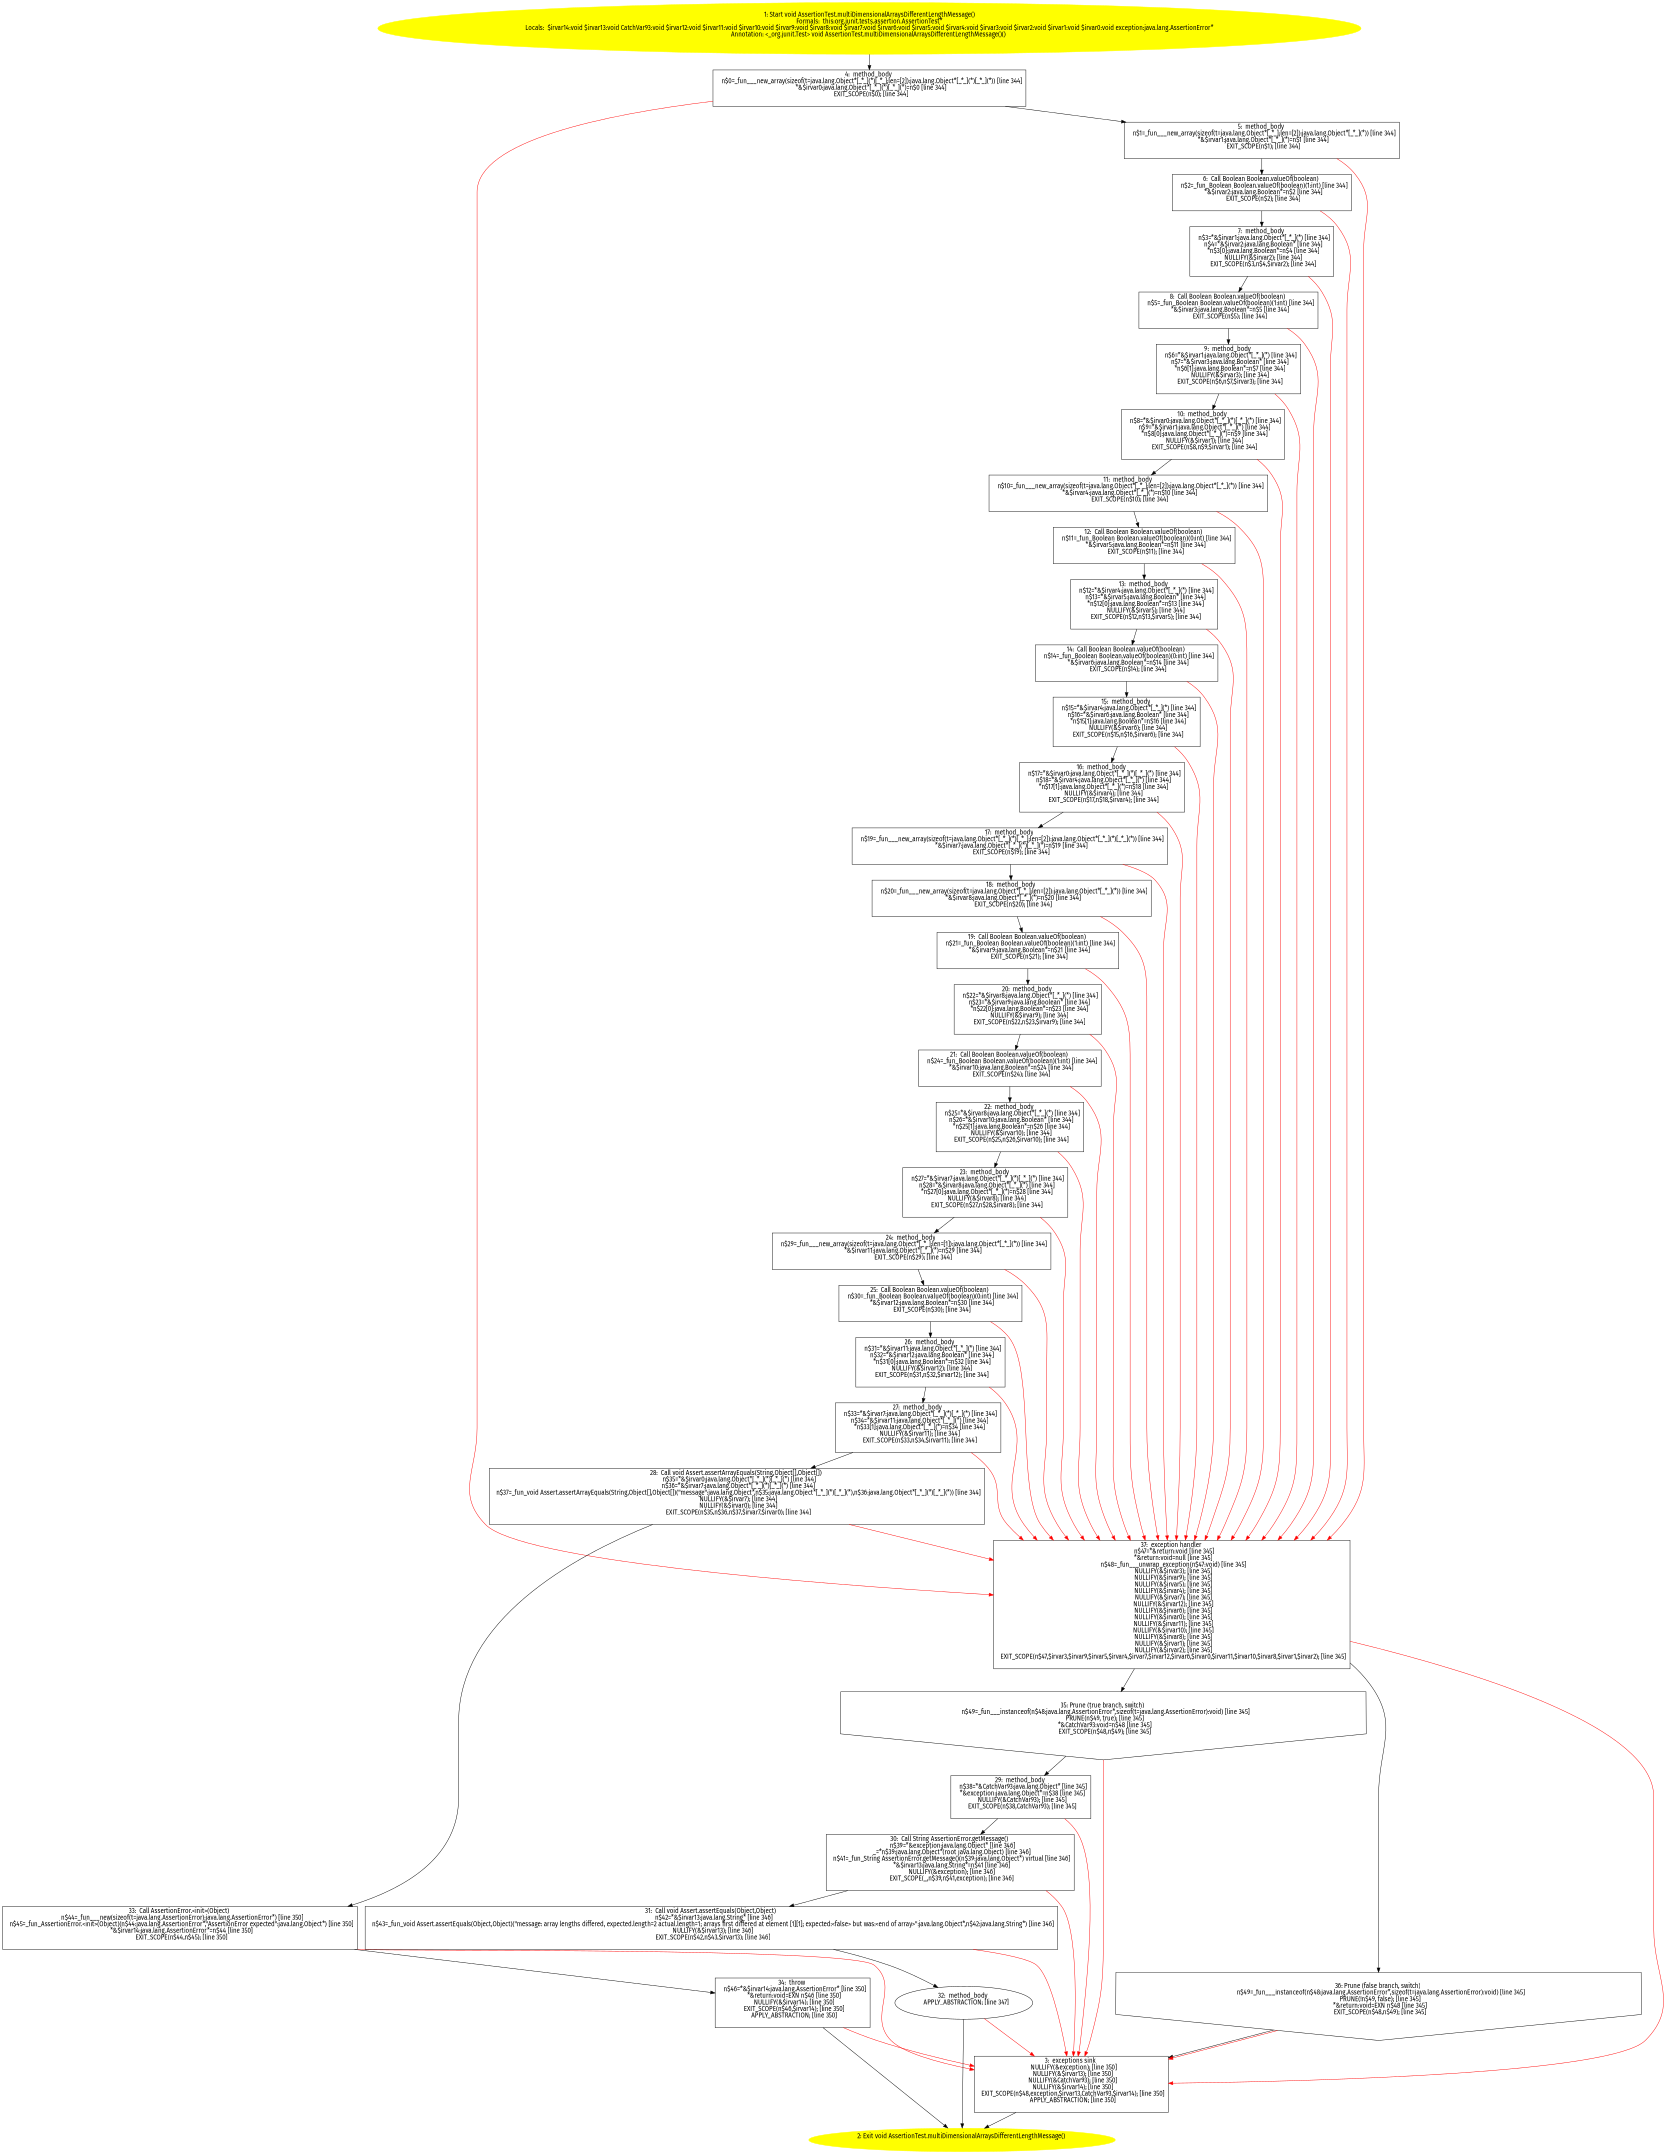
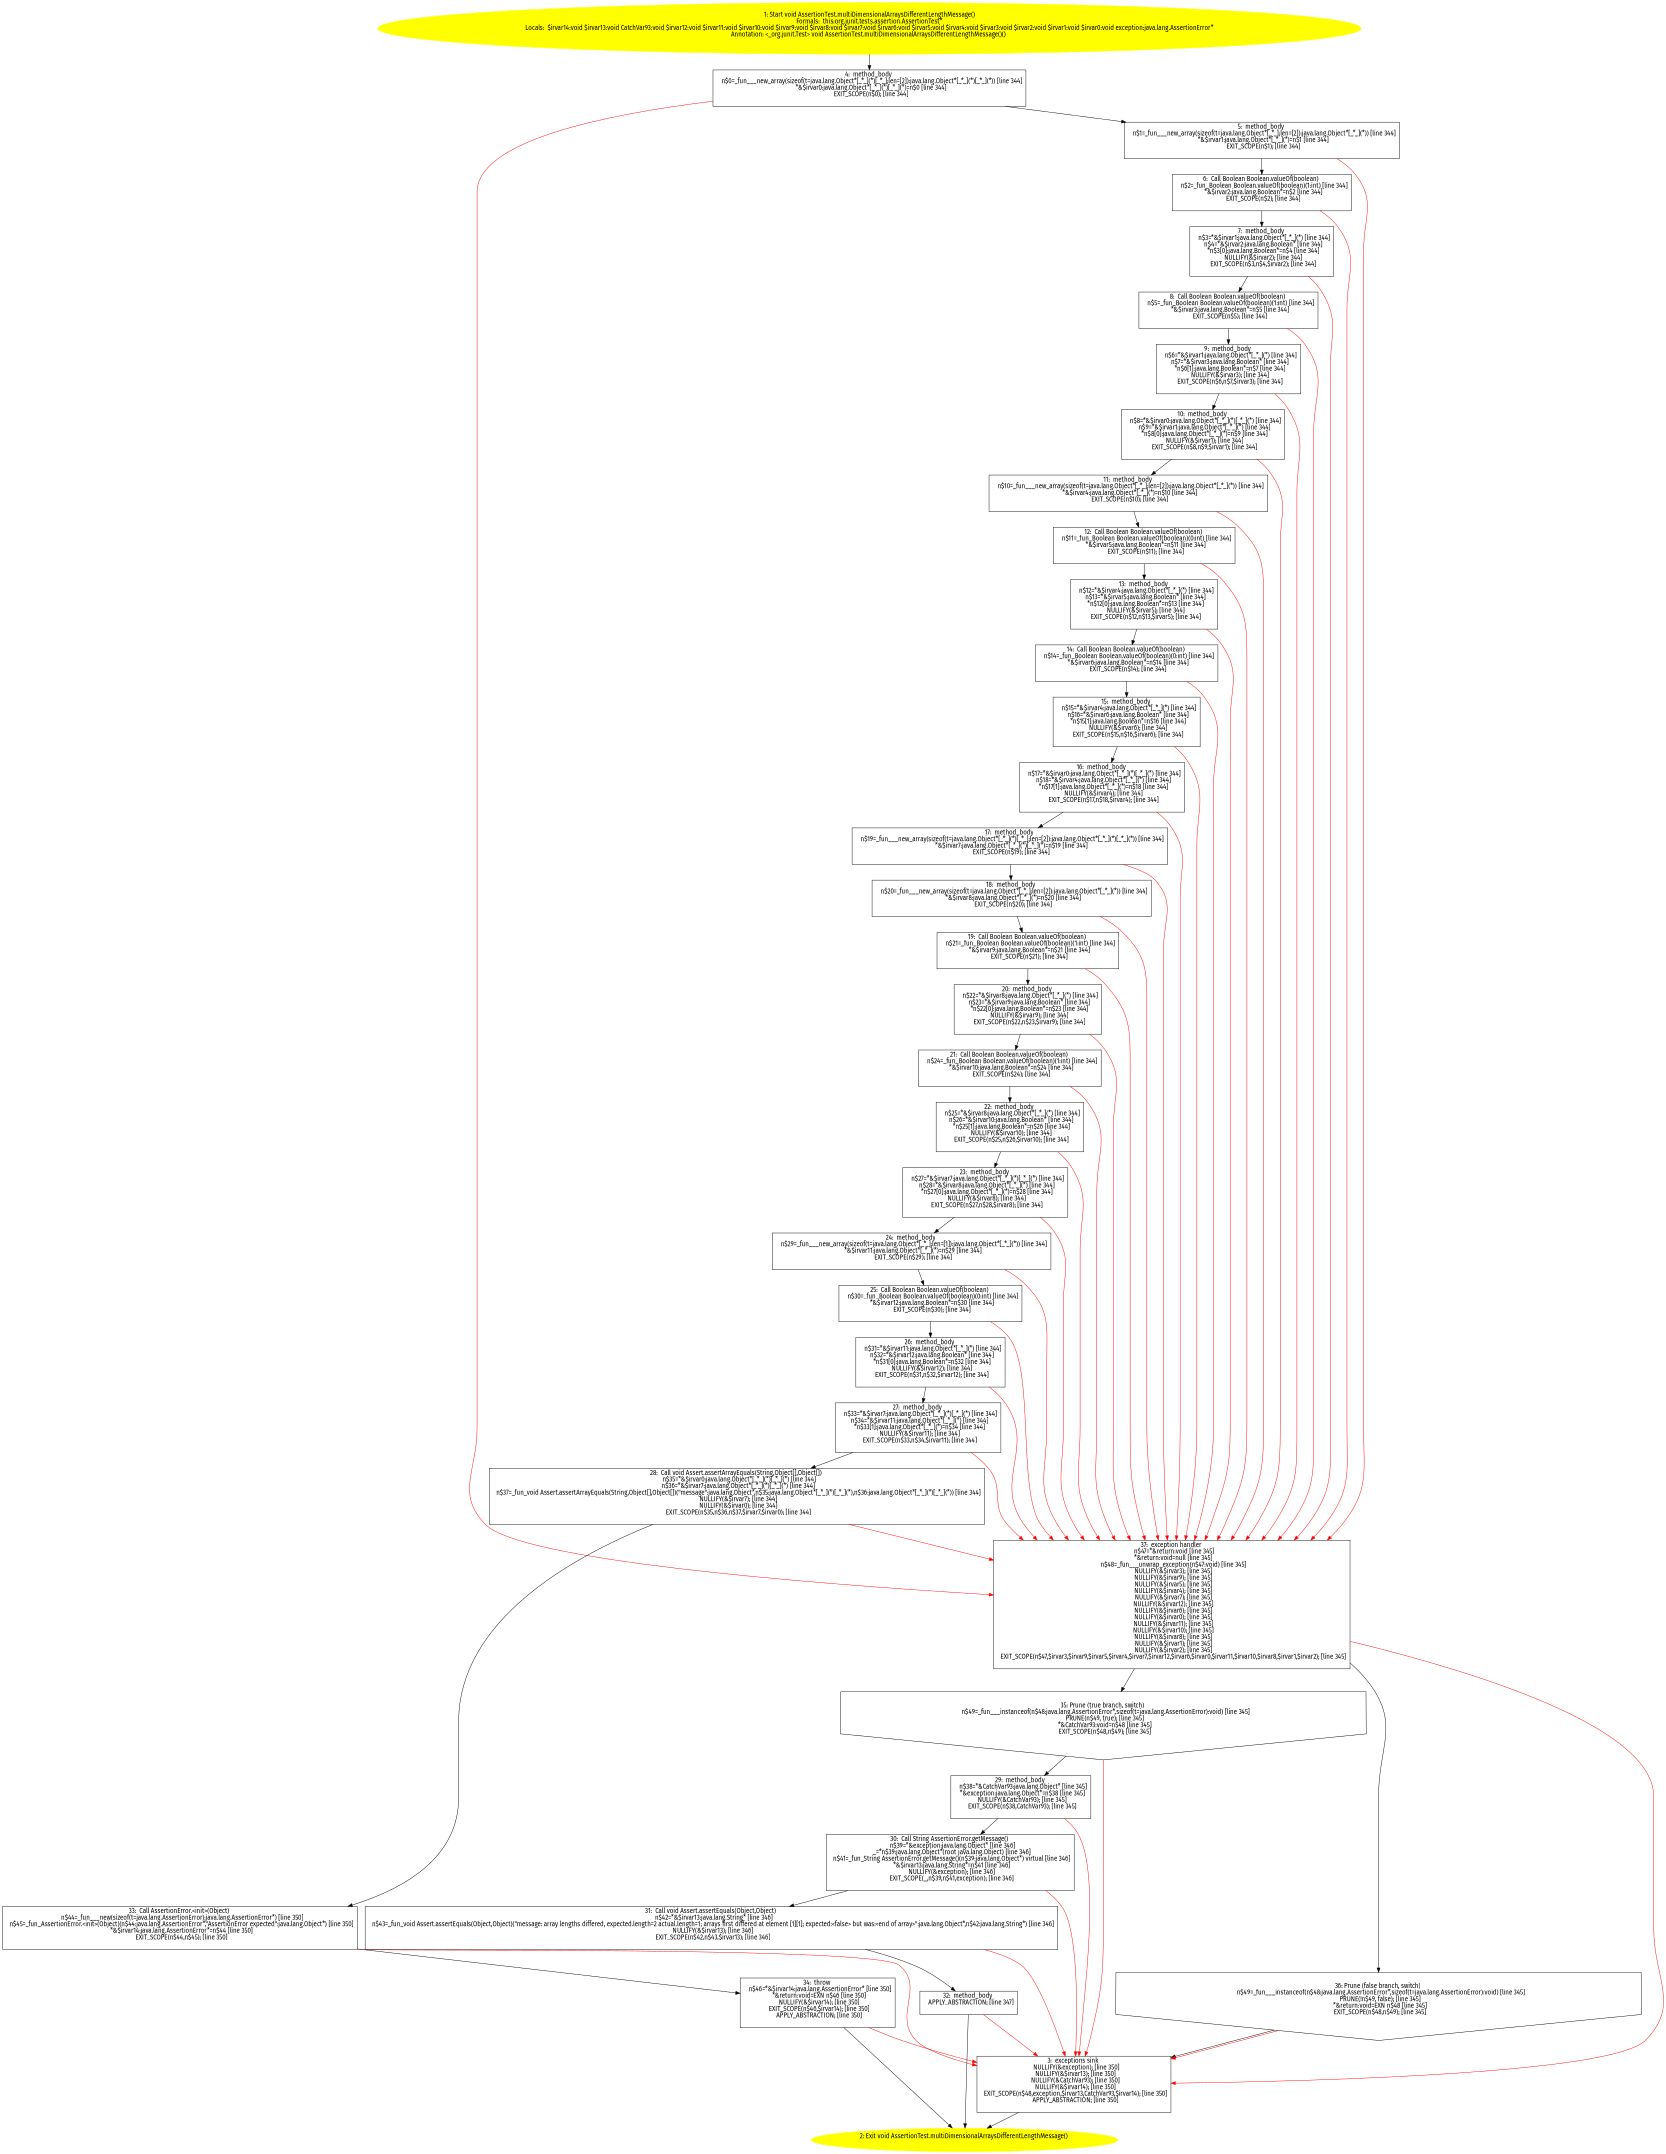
(964, 2003) -> (969, 2003)
